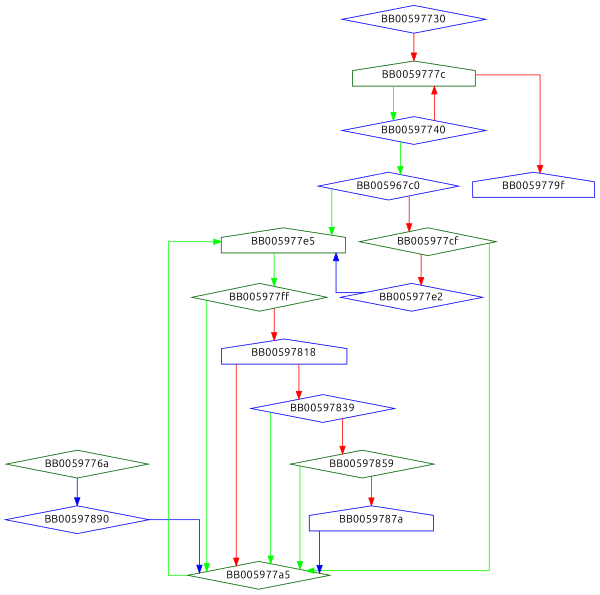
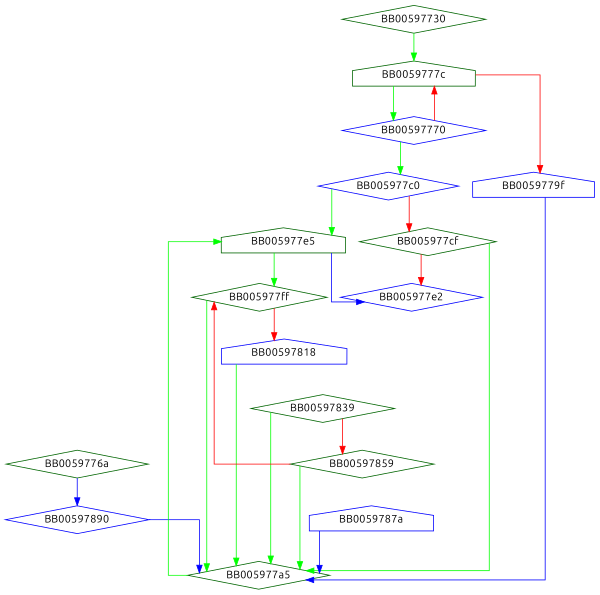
(414, 19) -> (414, 19)
(414, 43) -> (414, 43)
(414, 131) -> (414, 131)
(388, 186) -> (388, 186)
(336, 291) -> (331, 290)
(299, 378) -> none
(323, 409) -> (323, 409)
(236, 461) -> (236, 456)
(371, 487) -> (214, 425)
none -> (545, 504)
